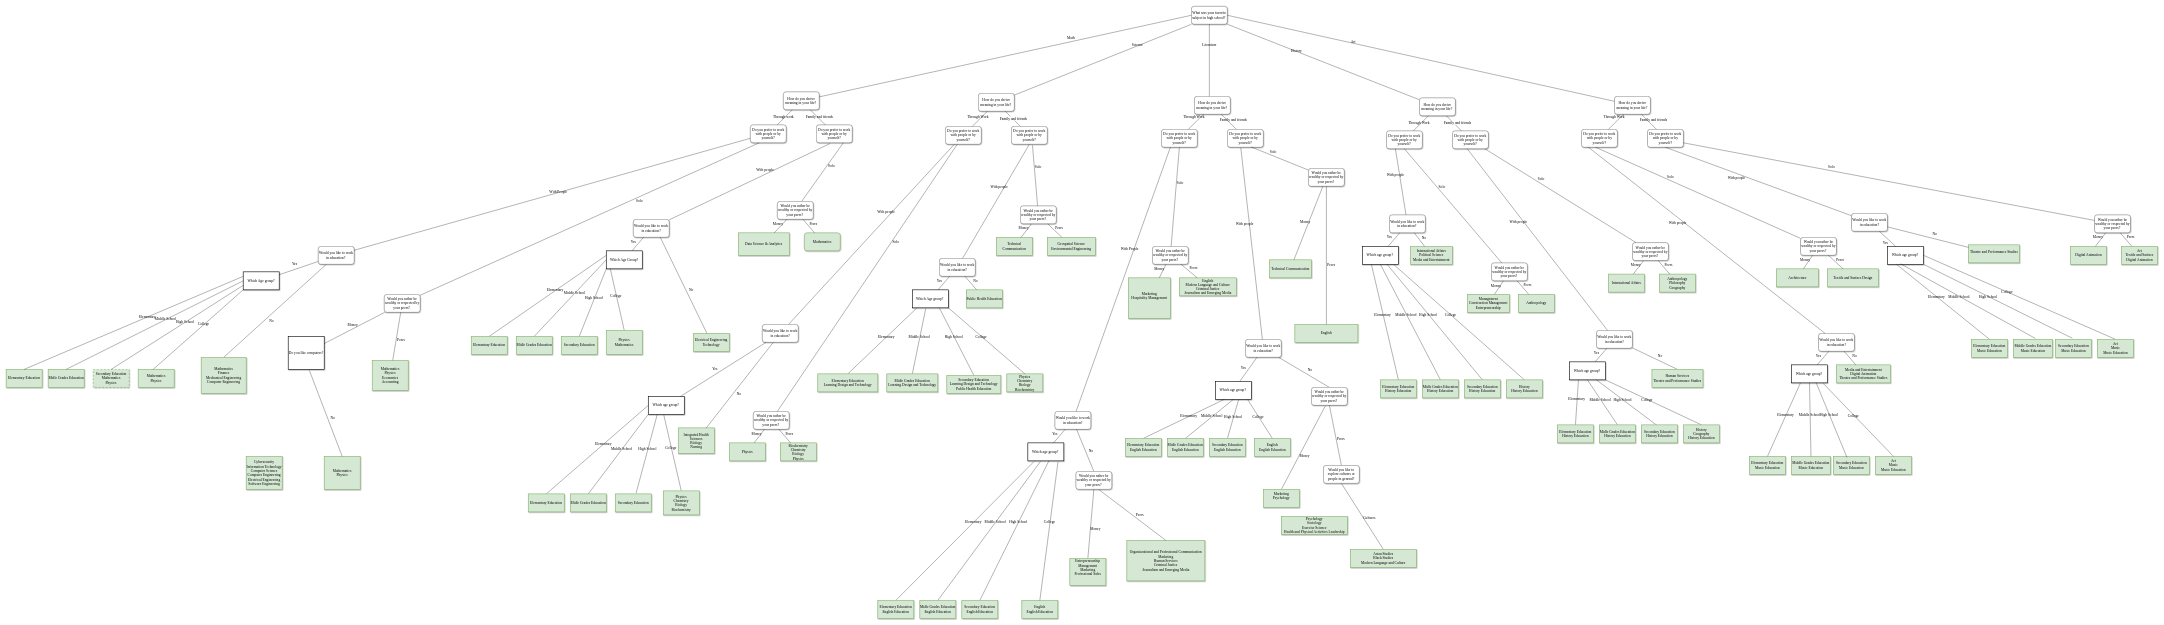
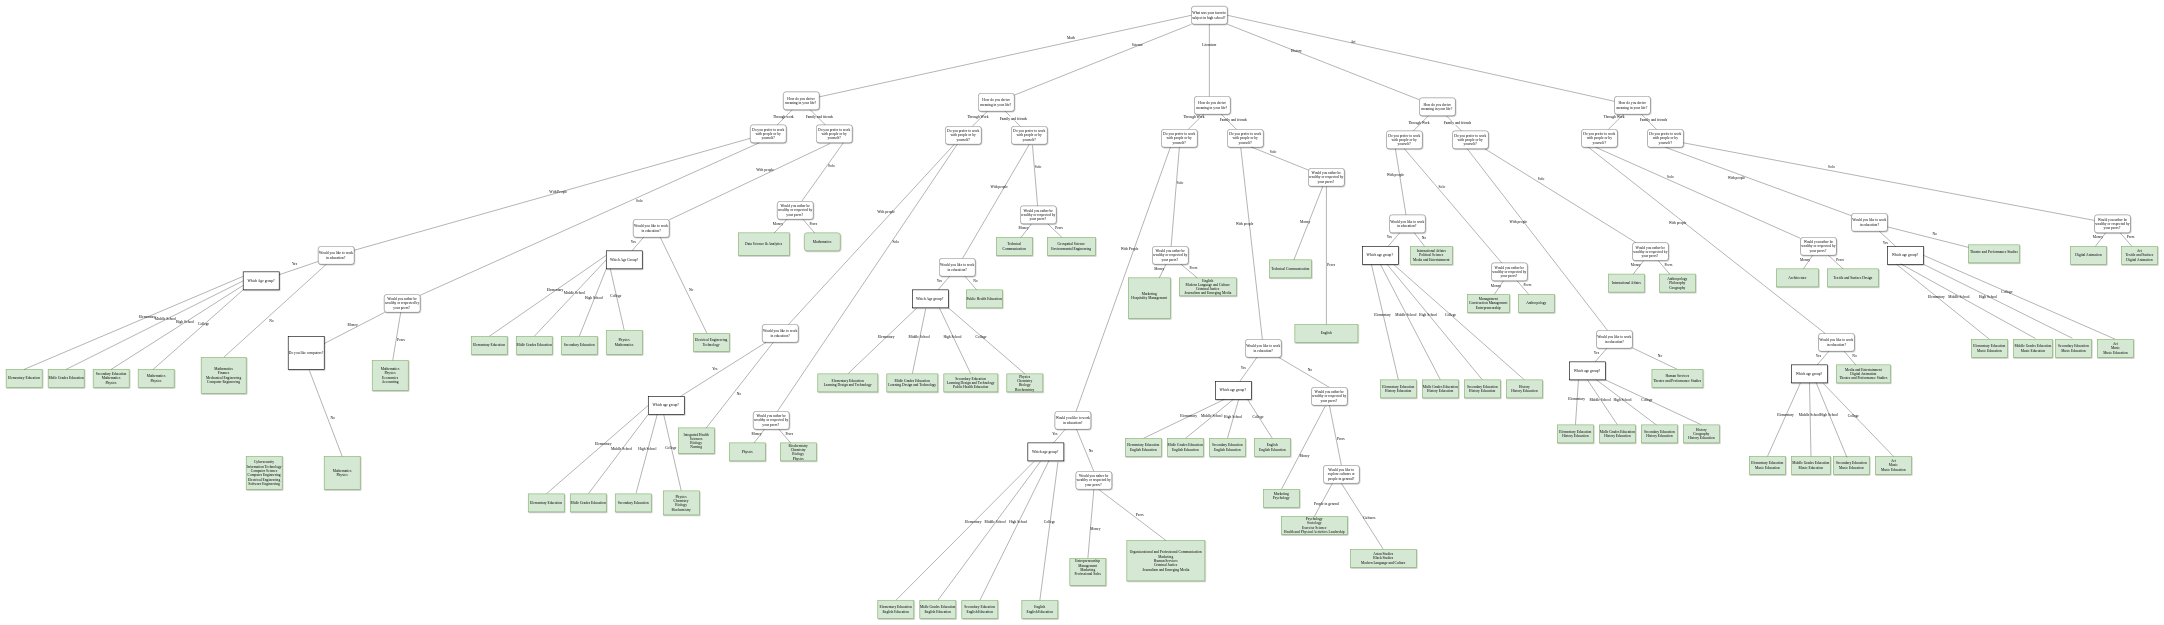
(111, 378) -> (111, 378)
(974, 384) -> (971, 383)
none -> (1322, 501)
